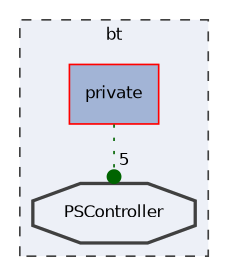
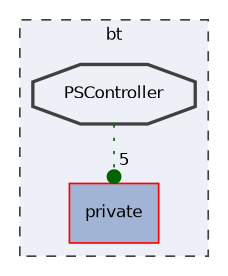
(114, 147) -> (114, 147)
